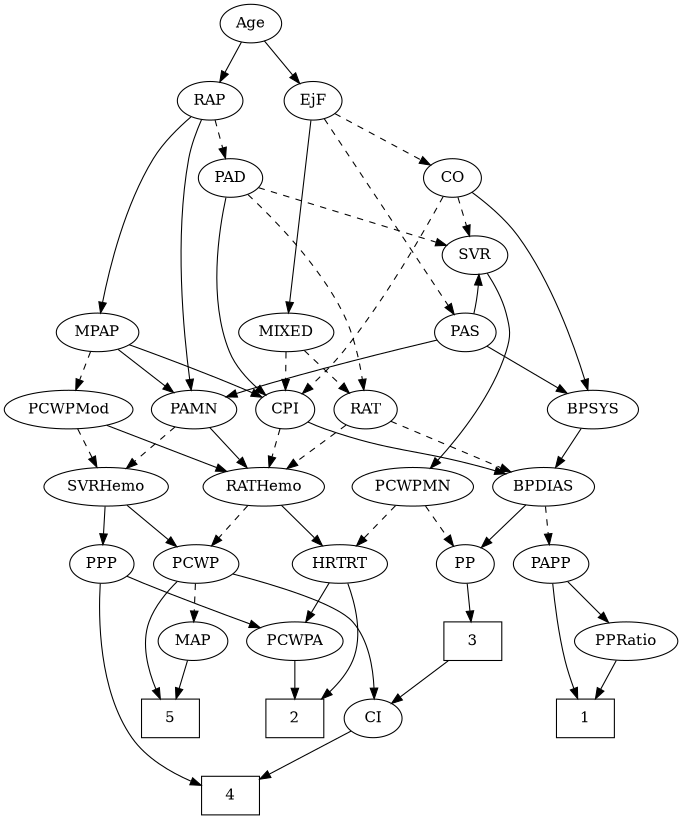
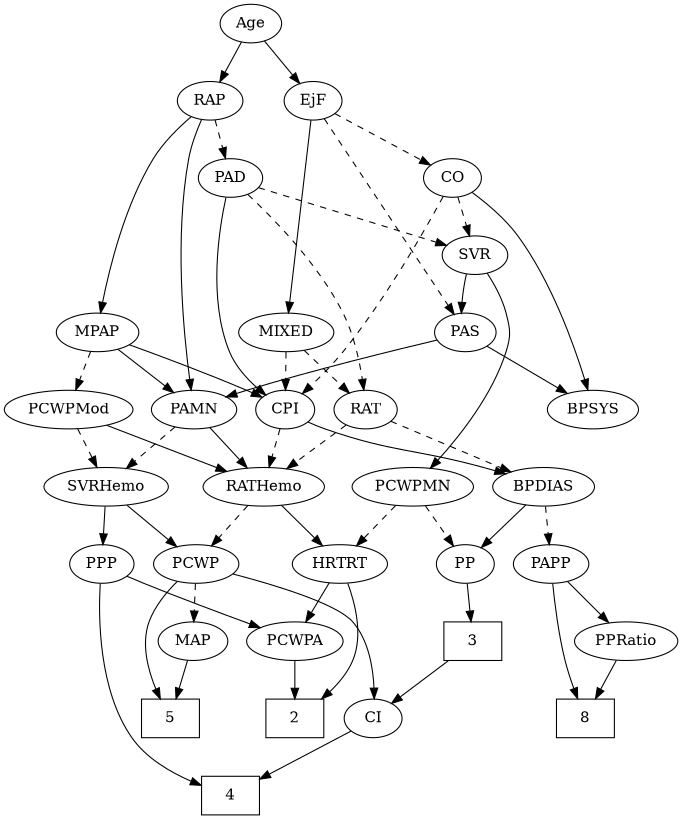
(477, 300) -> (464, 288)
(571, 443) -> none
(585, 718) -> (585, 718)
